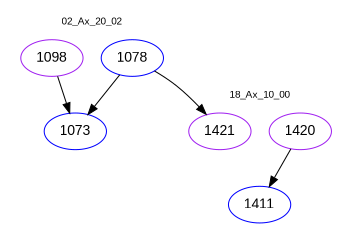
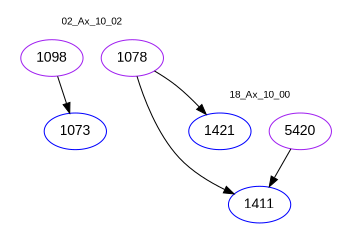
(92, 22) -> (92, 22)
(132, 58) -> (132, 58)
(107, 91) -> (166, 140)
(220, 131) -> (220, 131)
(300, 131) -> (300, 131)
